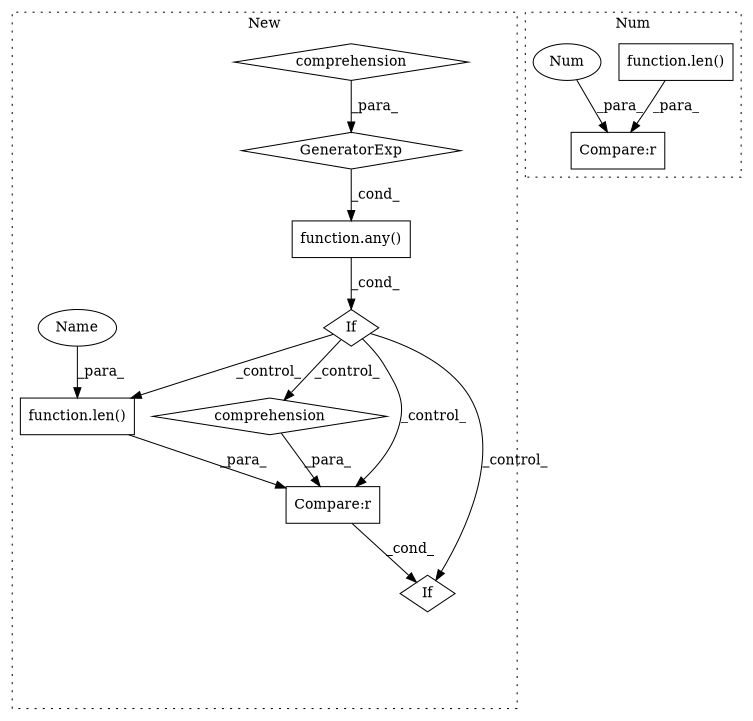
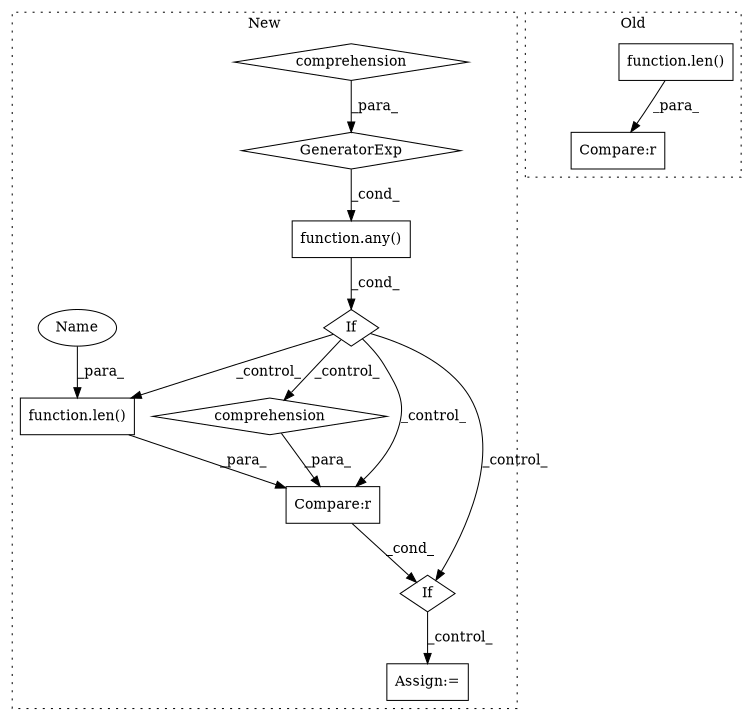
(633, 24) -> (633, 24)
(567, 62) -> none
none -> (428, 682)
